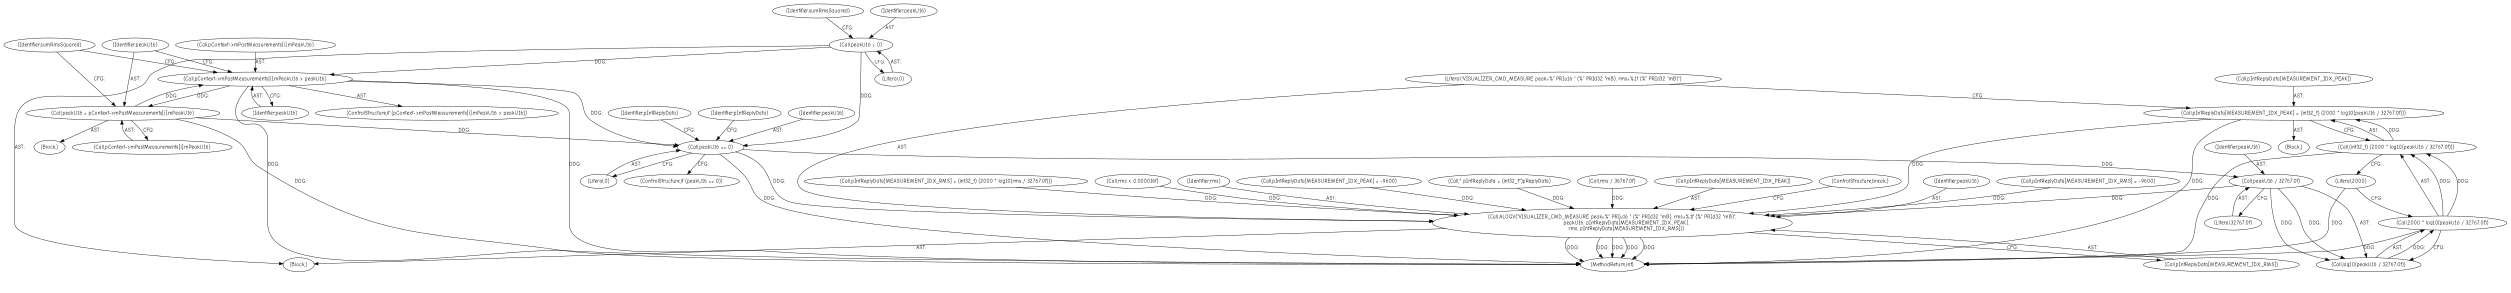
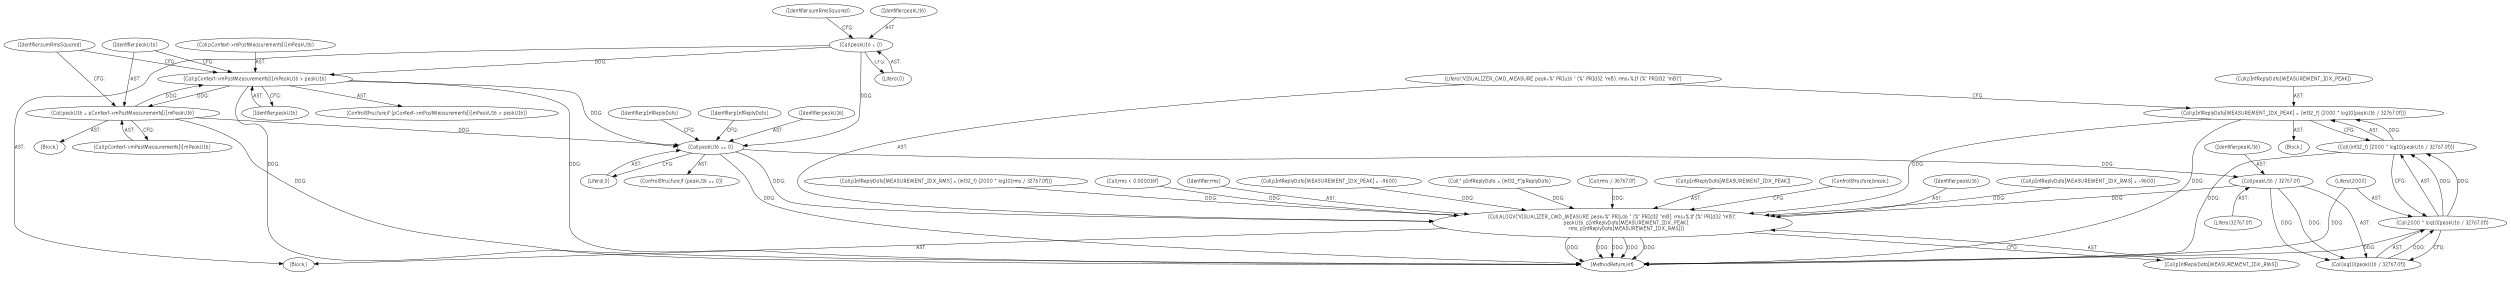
(2370, 162) -> (2396, 190)
(704, 164) -> (704, 164)
(2378, 198) -> (2378, 198)
(2253, 200) -> none
